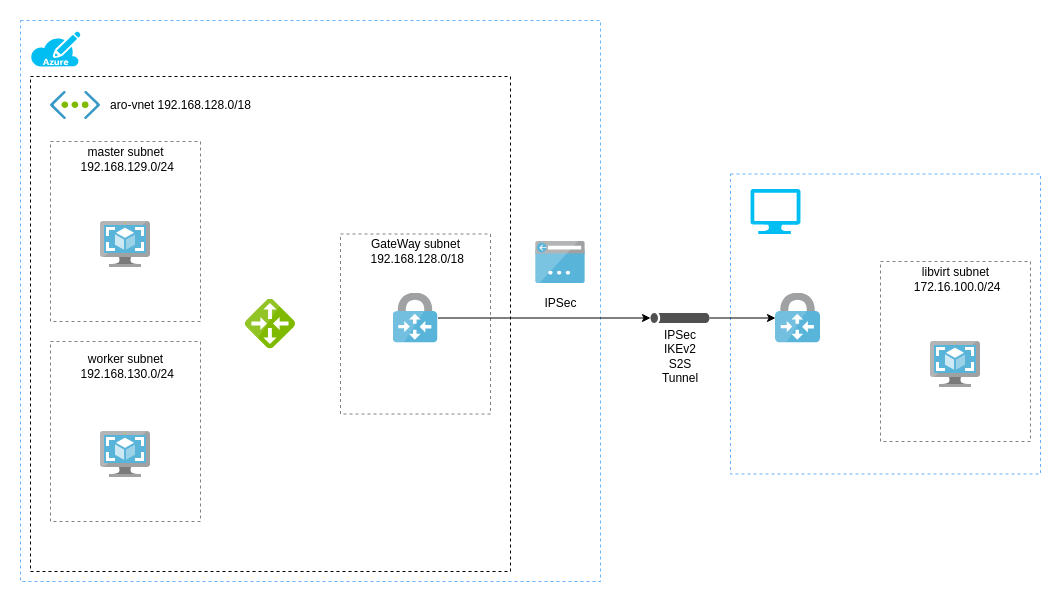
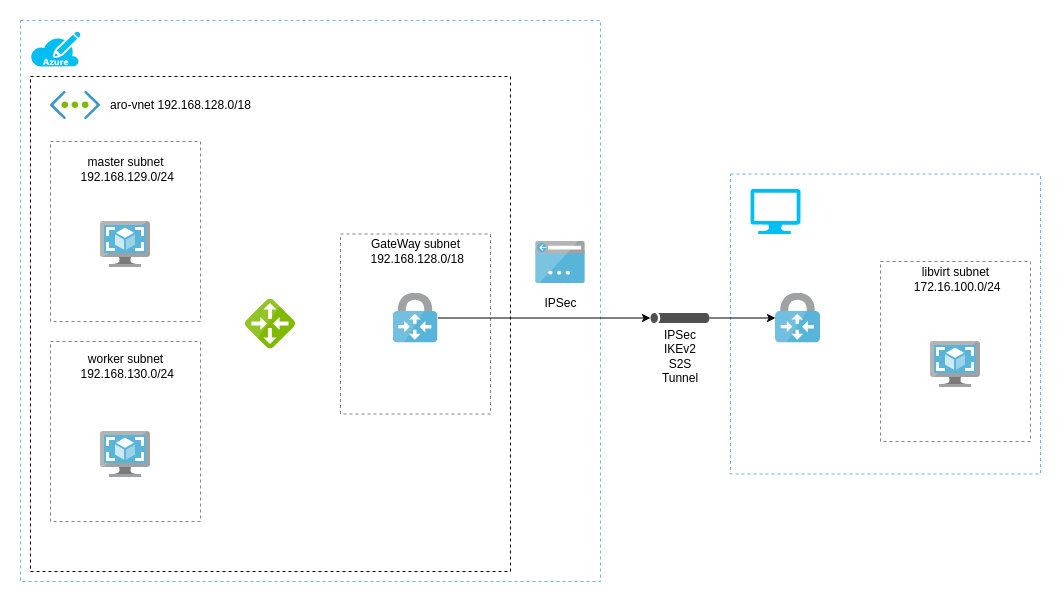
(126, 159) -> (126, 169)
